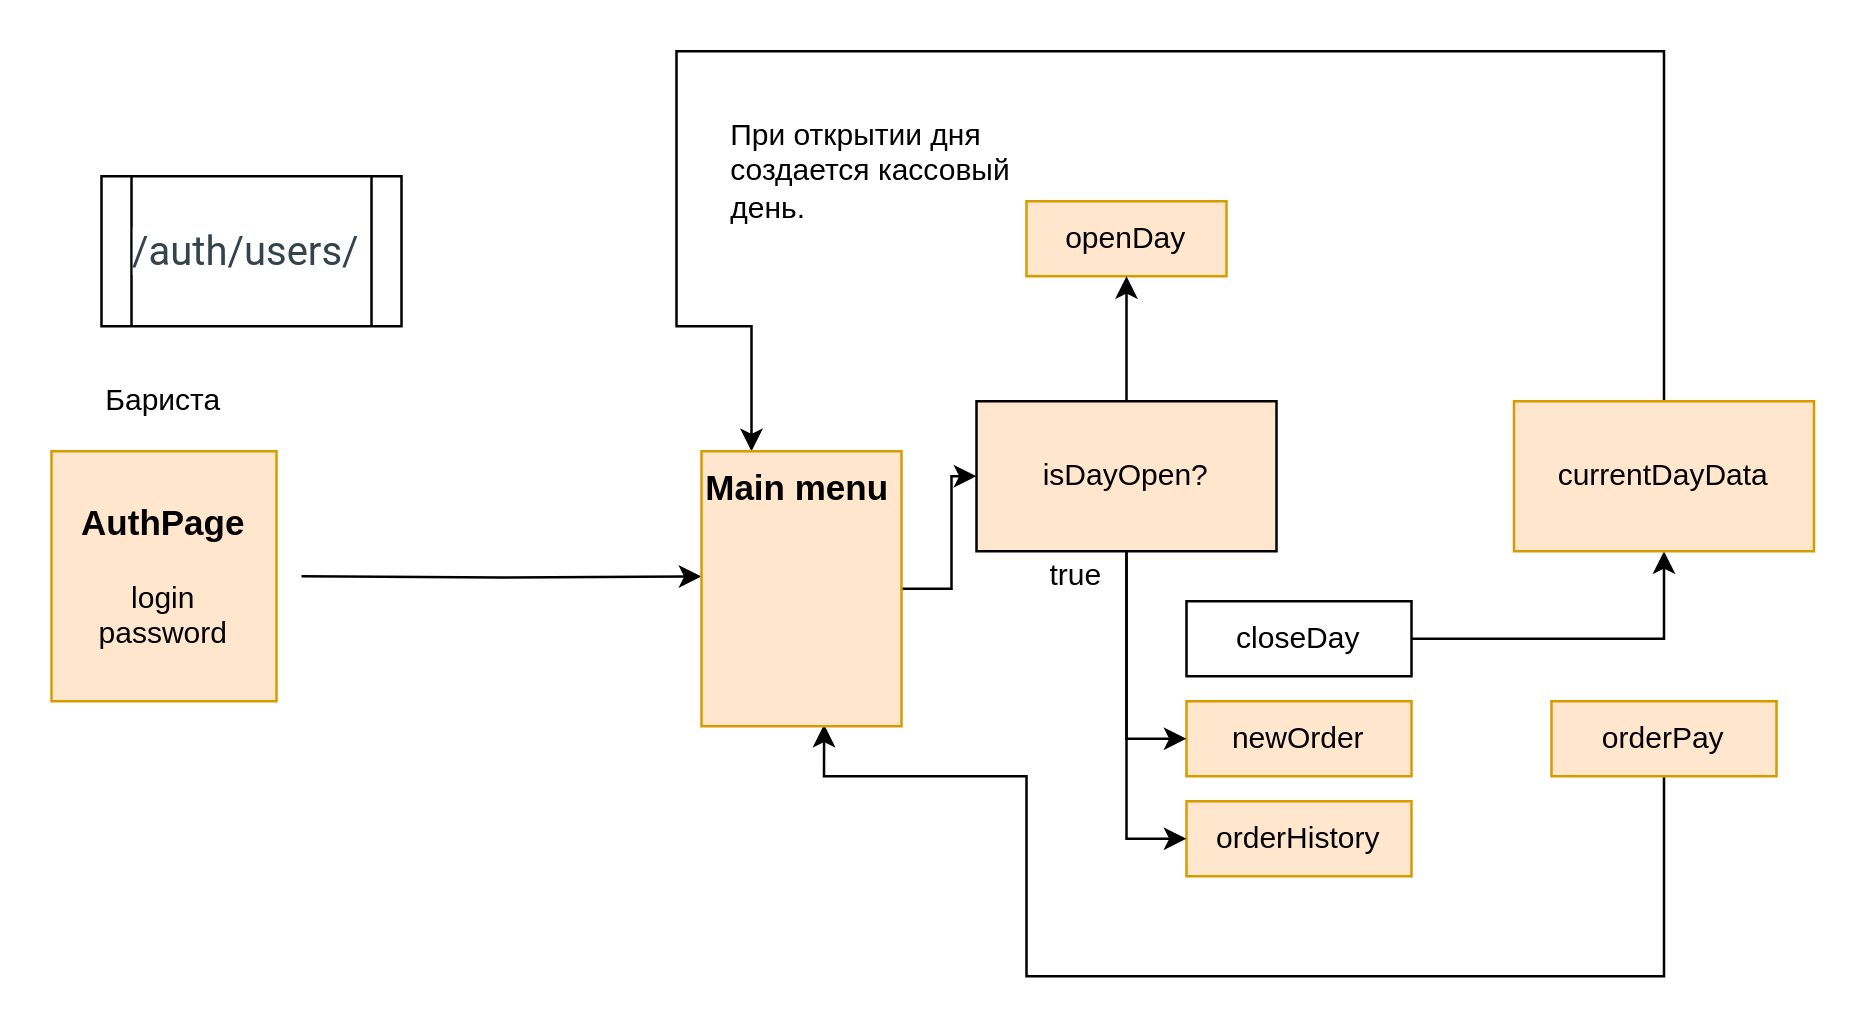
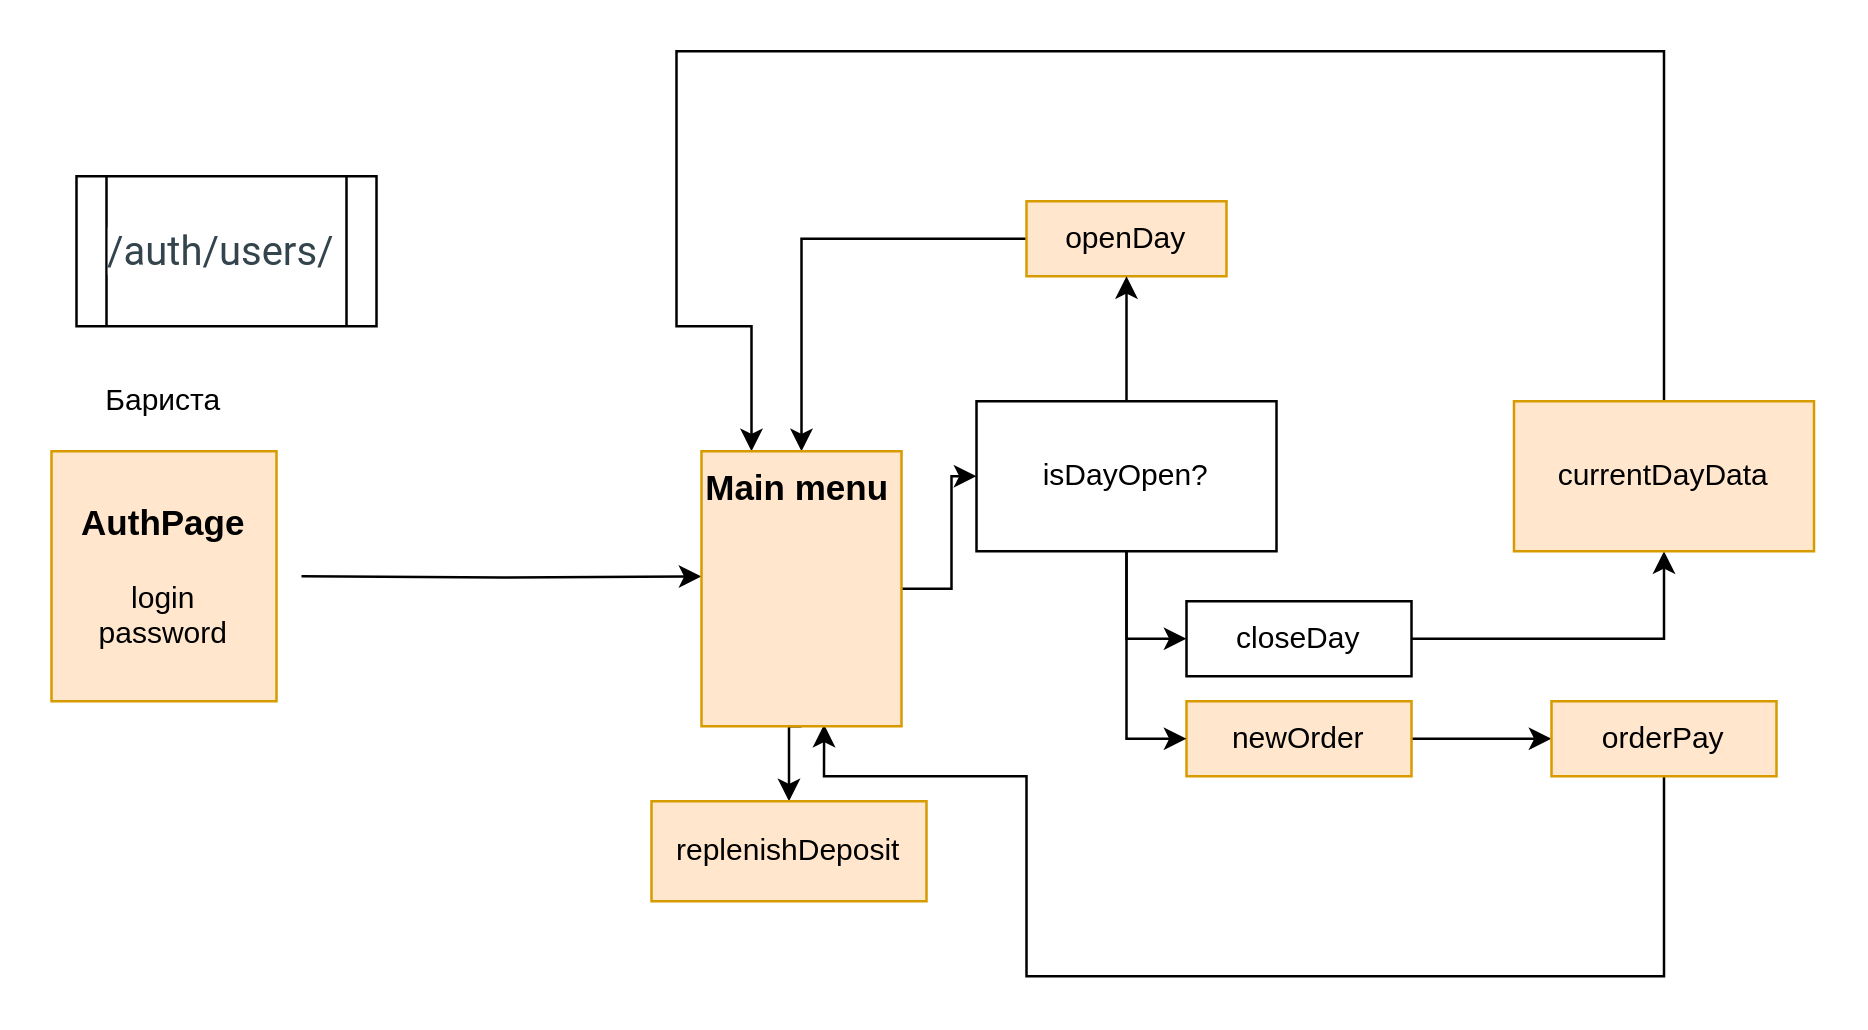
(876, 164) -> none
none -> (816, 239)
(251, 251) -> (226, 251)
(1126, 476) -> (1126, 476)
(1076, 576) -> none
none -> (1150, 639)
none -> (1473, 739)
none -> (789, 754)
(1126, 813) -> none
(1299, 839) -> none
none -> (789, 851)
